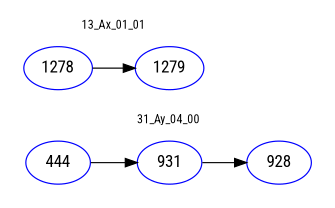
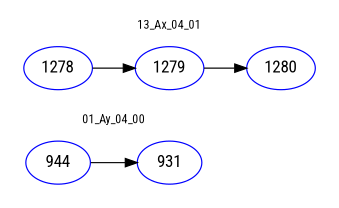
(114, 26) -> (170, 26)
none -> (281, 68)
(169, 120) -> (114, 120)
(58, 163) -> (58, 163)
(279, 163) -> none
